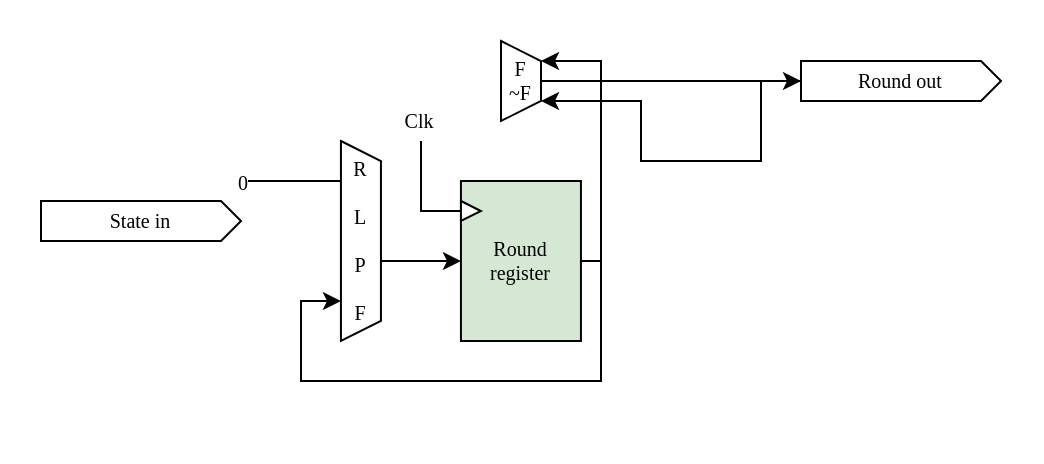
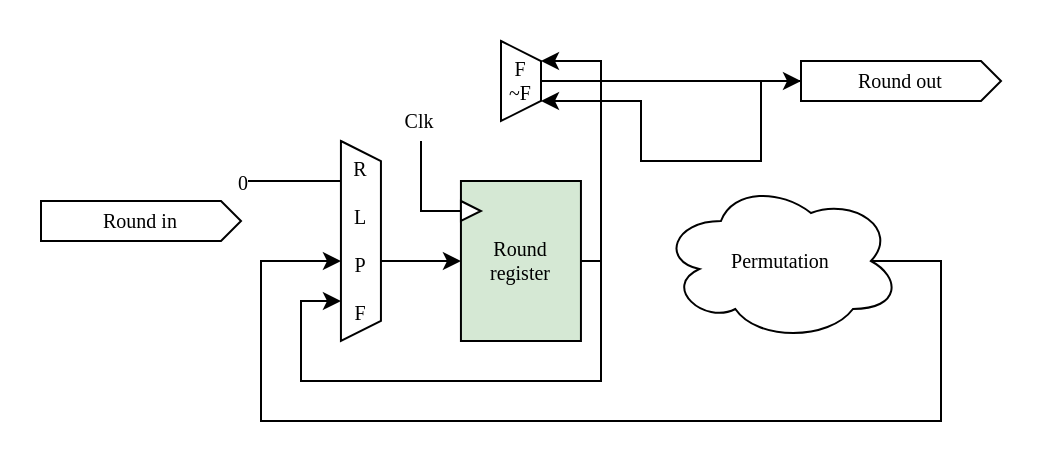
(141, 221) -> (141, 221)
none -> (781, 261)
none -> (603, 421)
